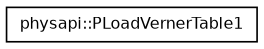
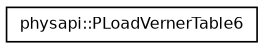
(132, 25) -> (132, 25)
